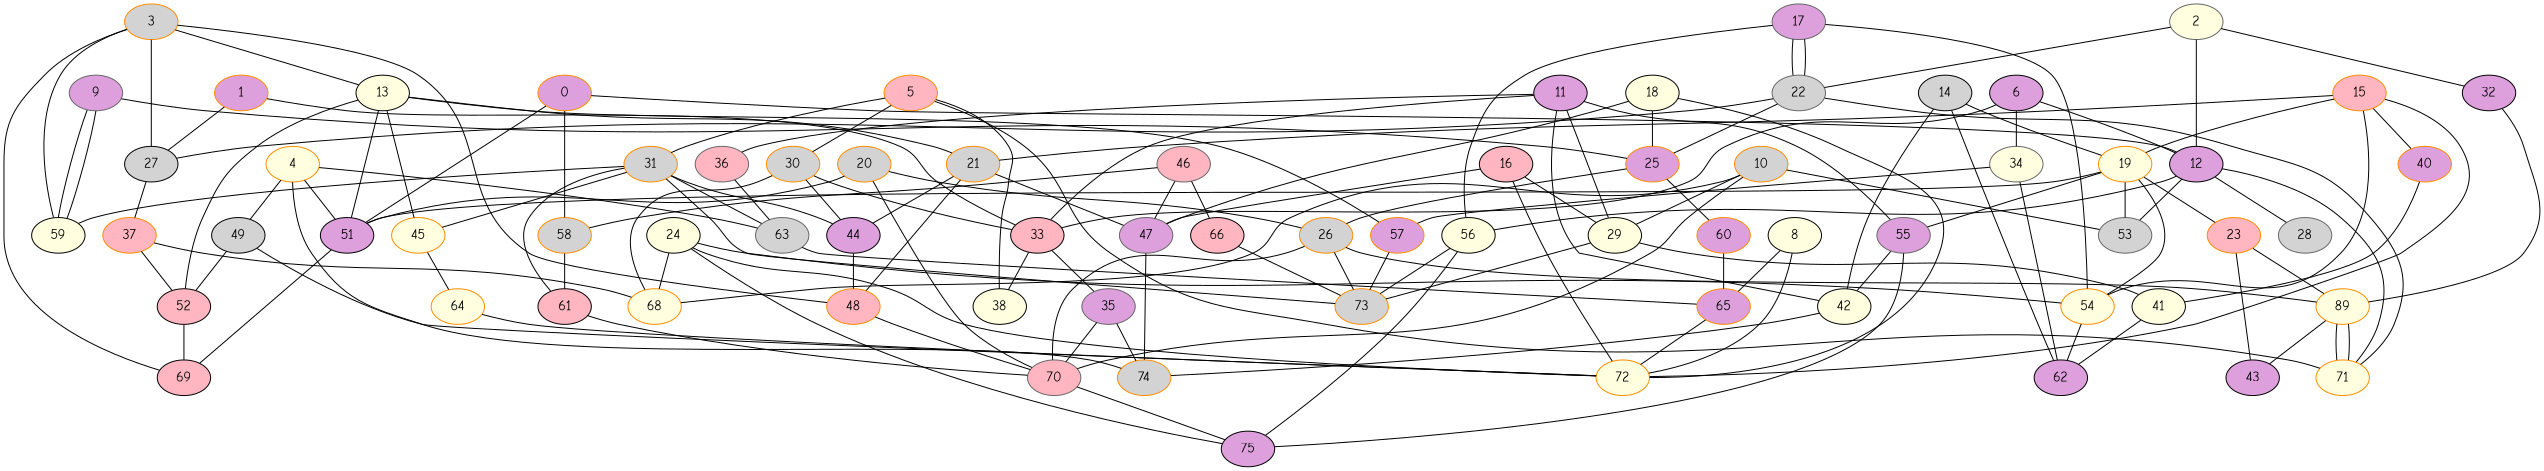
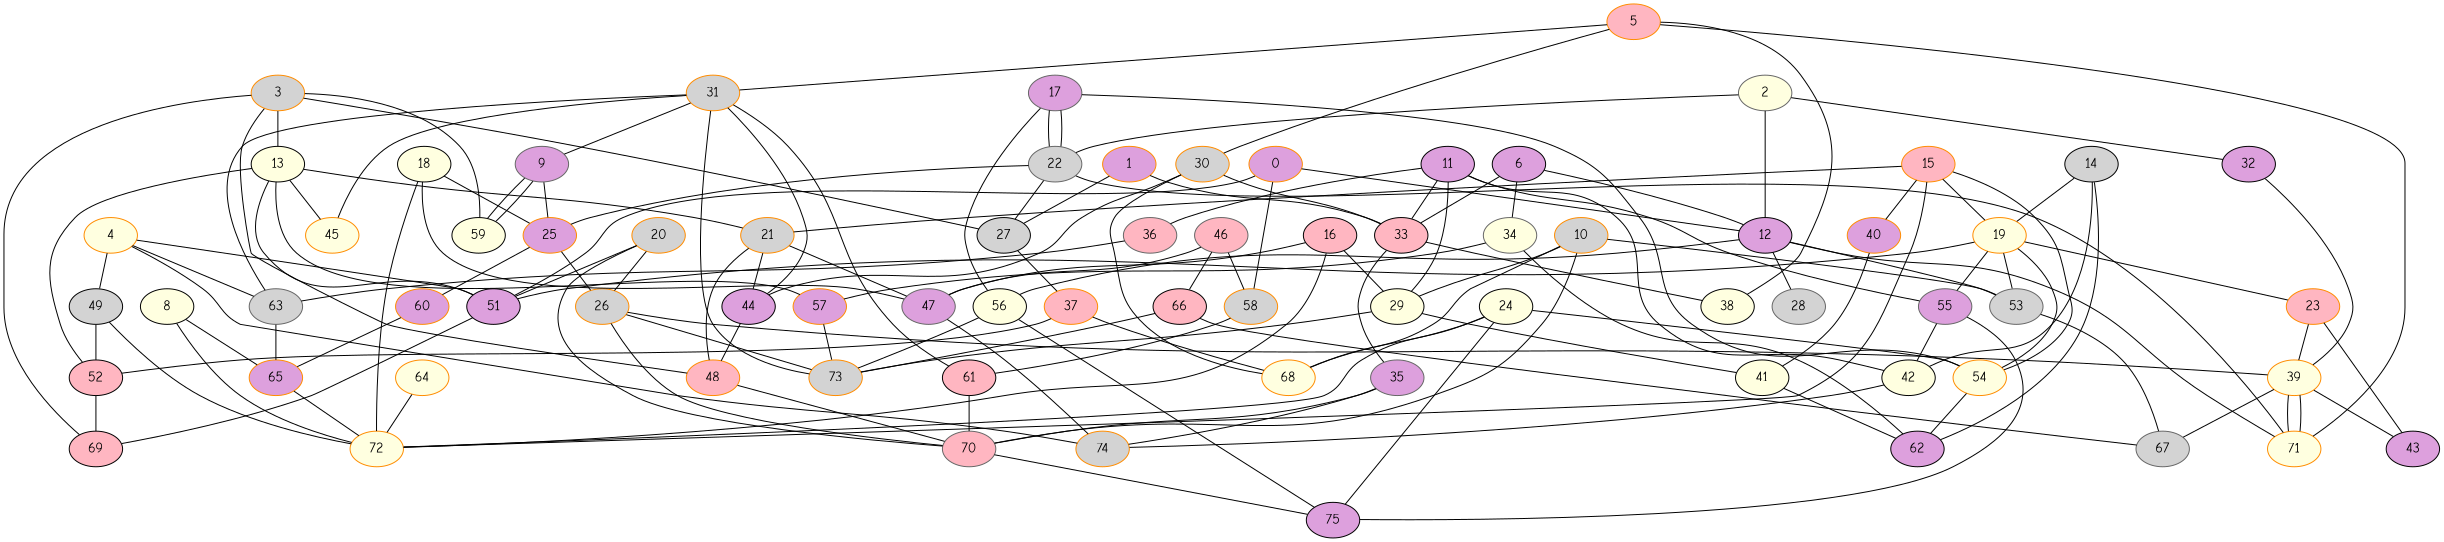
(350, 184) -> (627, 129)
(441, 276) -> none
(2343, 307) -> (2294, 378)
none -> (2163, 449)
